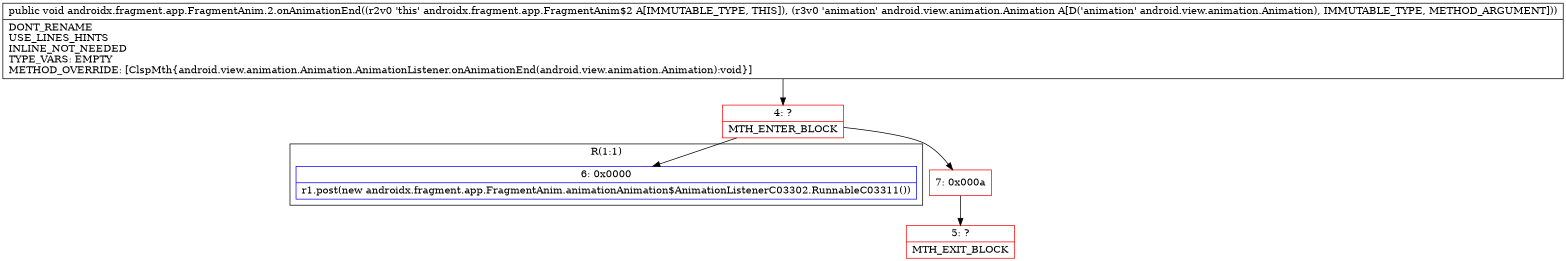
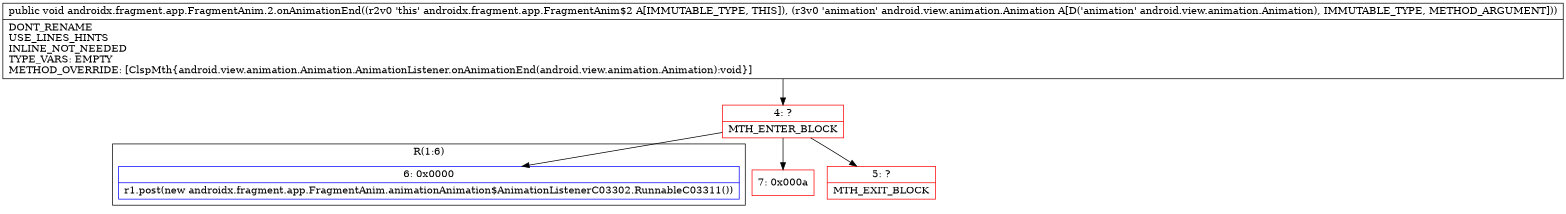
(606, 152) -> (429, 152)
(960, 207) -> (831, 150)
